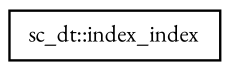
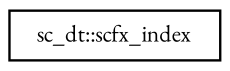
(115, 36) -> (115, 36)
